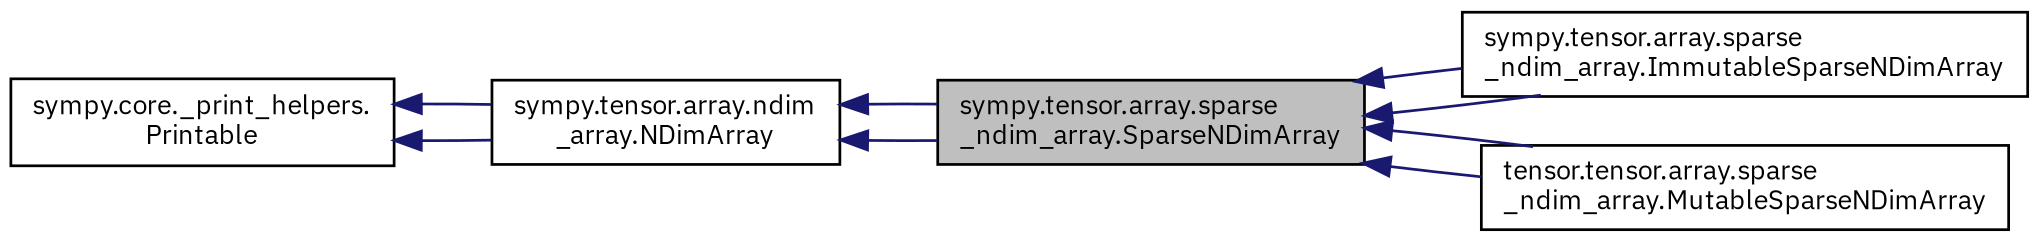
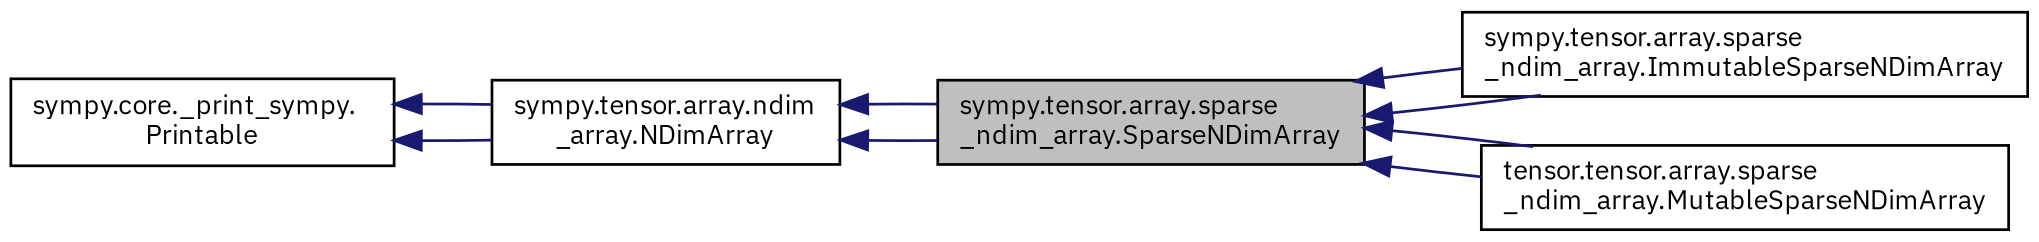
(202, 122) -> (202, 122)
